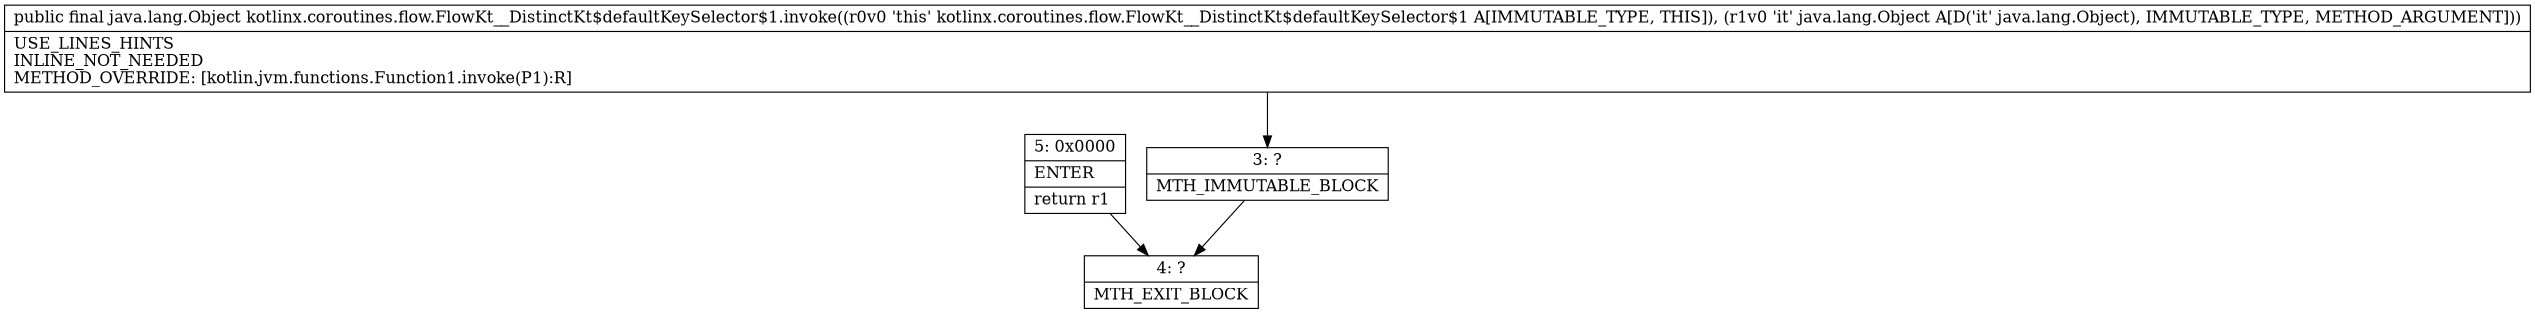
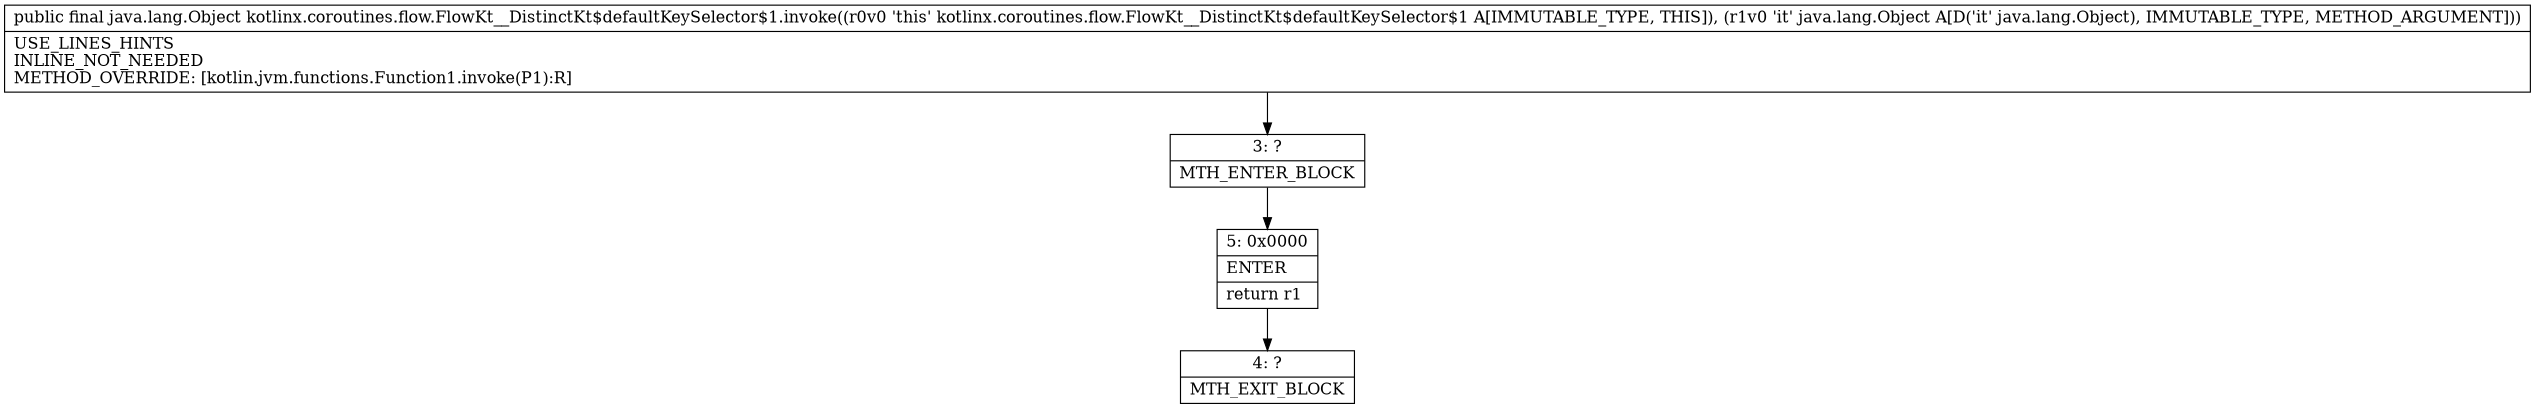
(1267, 187) -> (1267, 173)
(1223, 224) -> (1267, 203)
